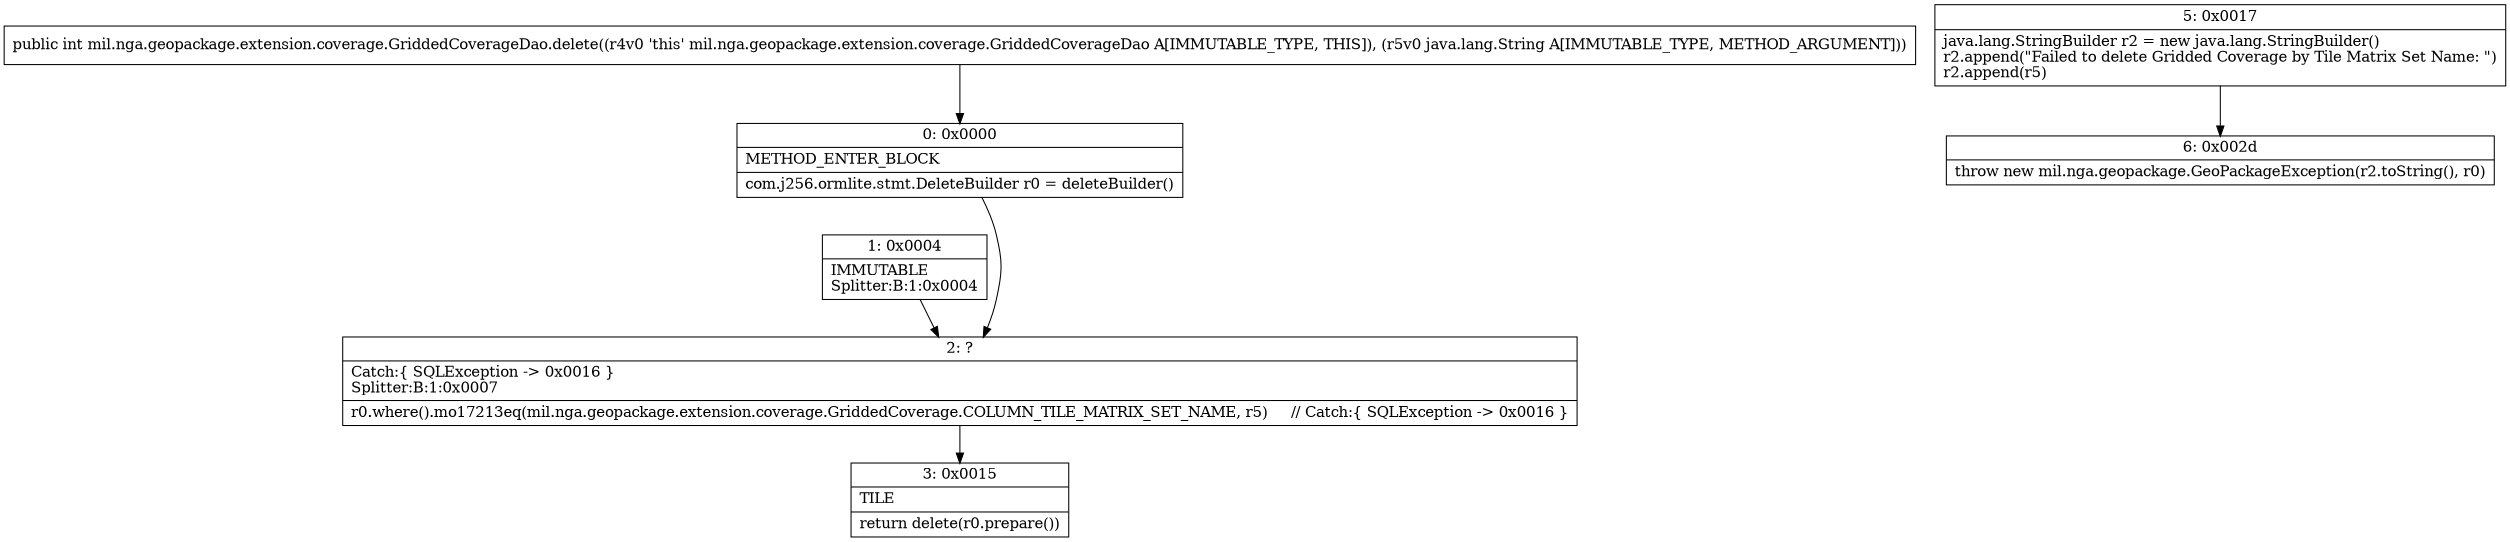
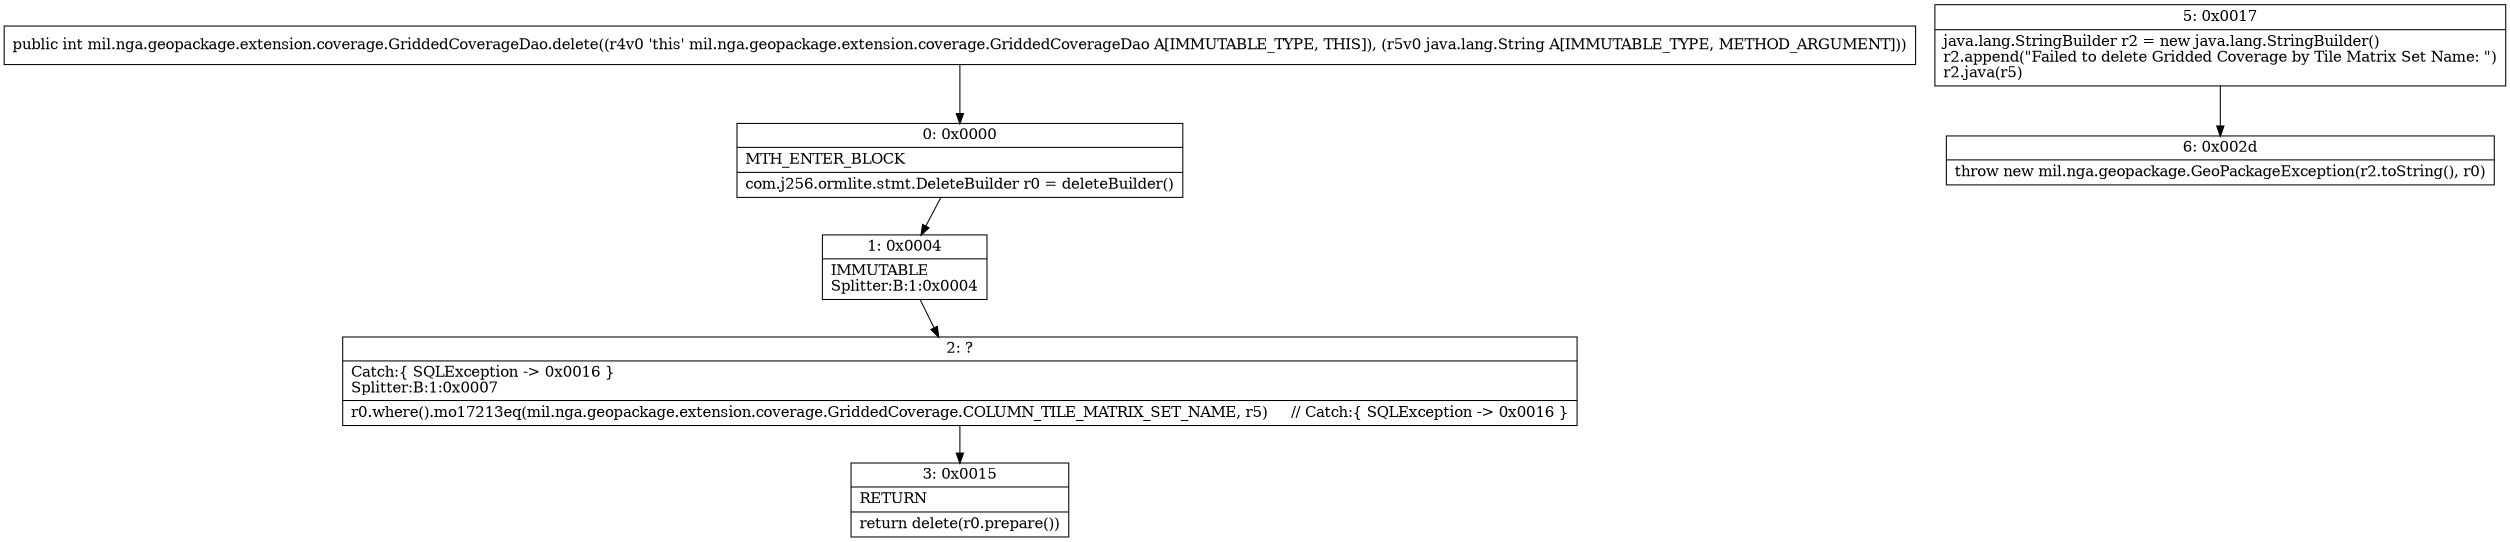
(1995, 73) -> (1983, 73)
(843, 159) -> (826, 159)
(1001, 262) -> (934, 211)
(877, 499) -> (893, 499)
